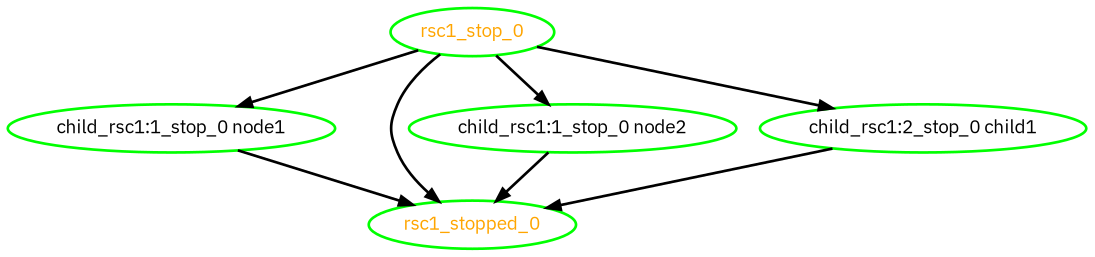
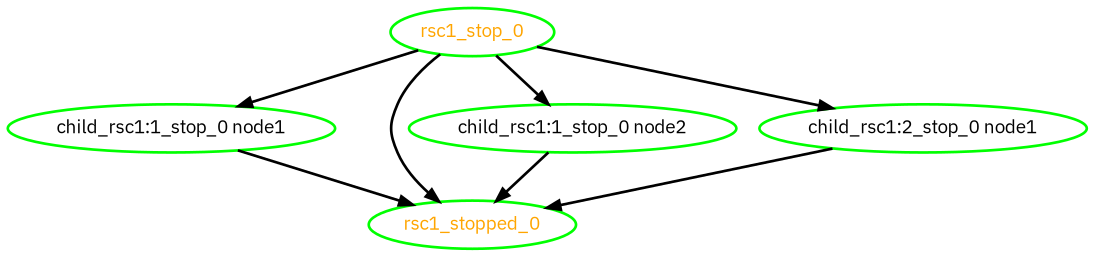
(923, 128) -> (923, 128)
